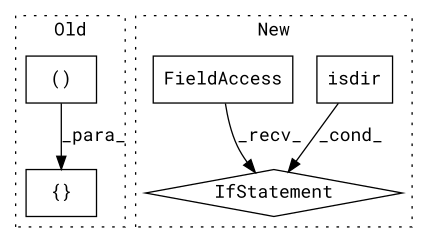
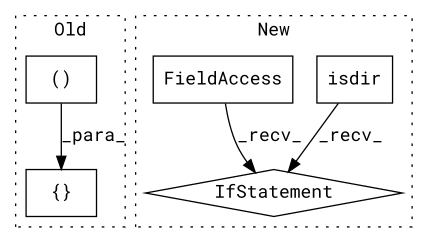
(351, 136) -> (351, 136)
